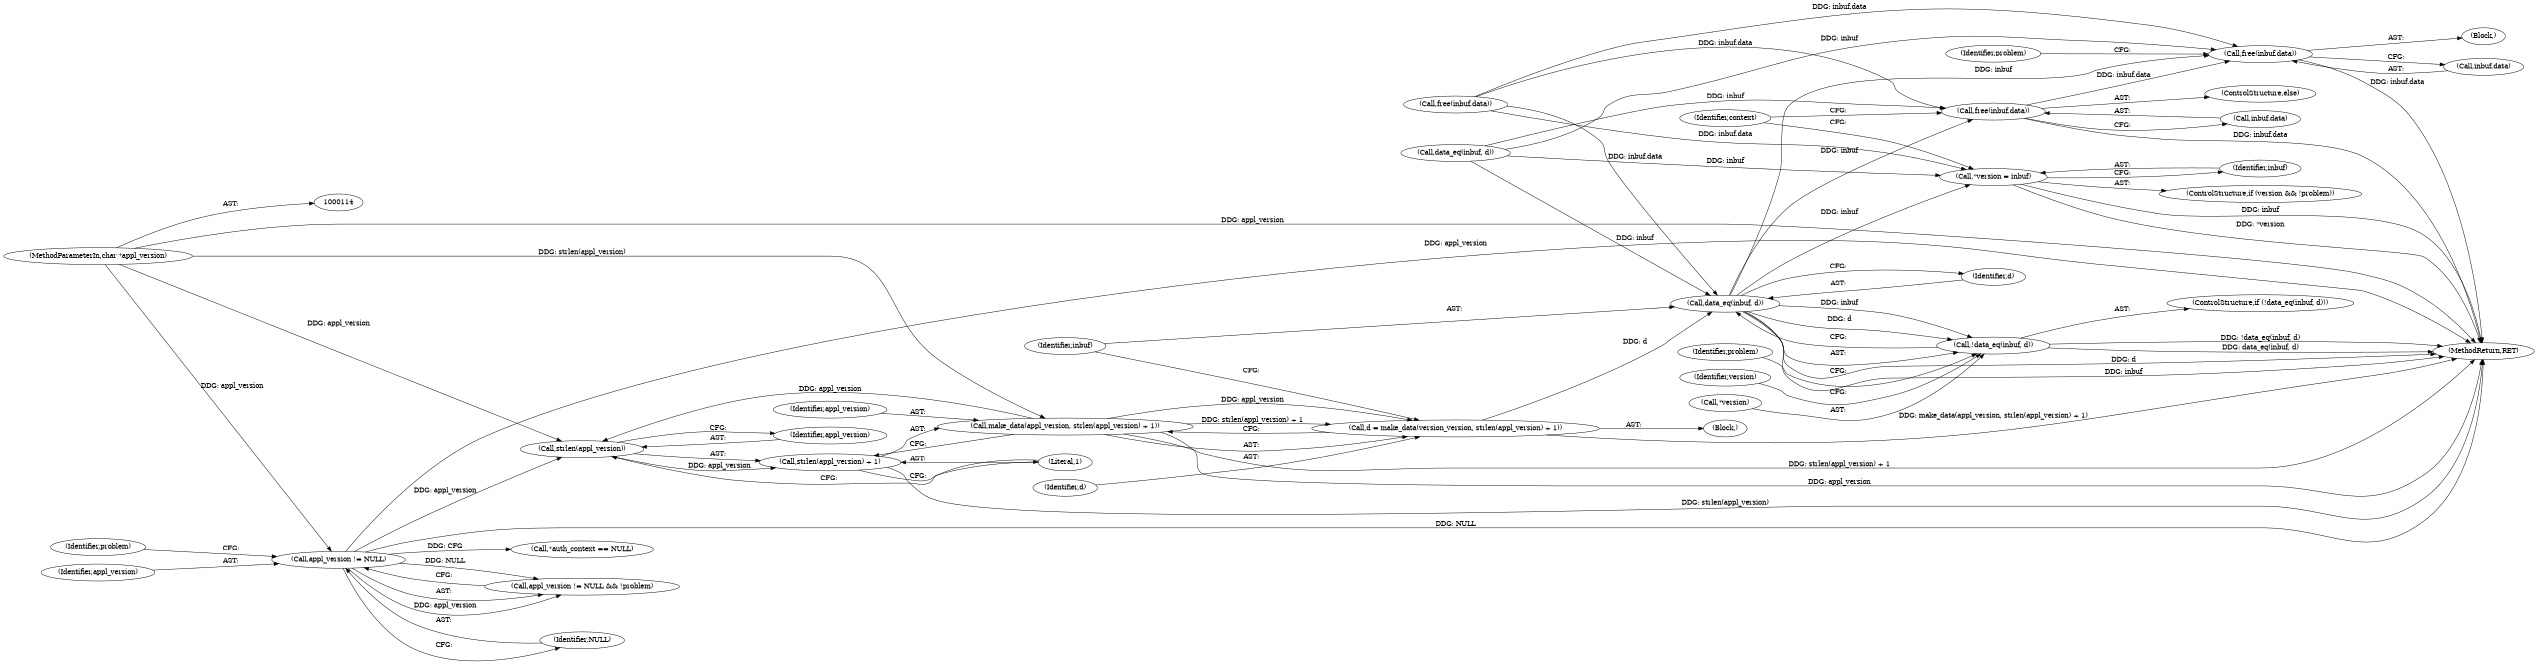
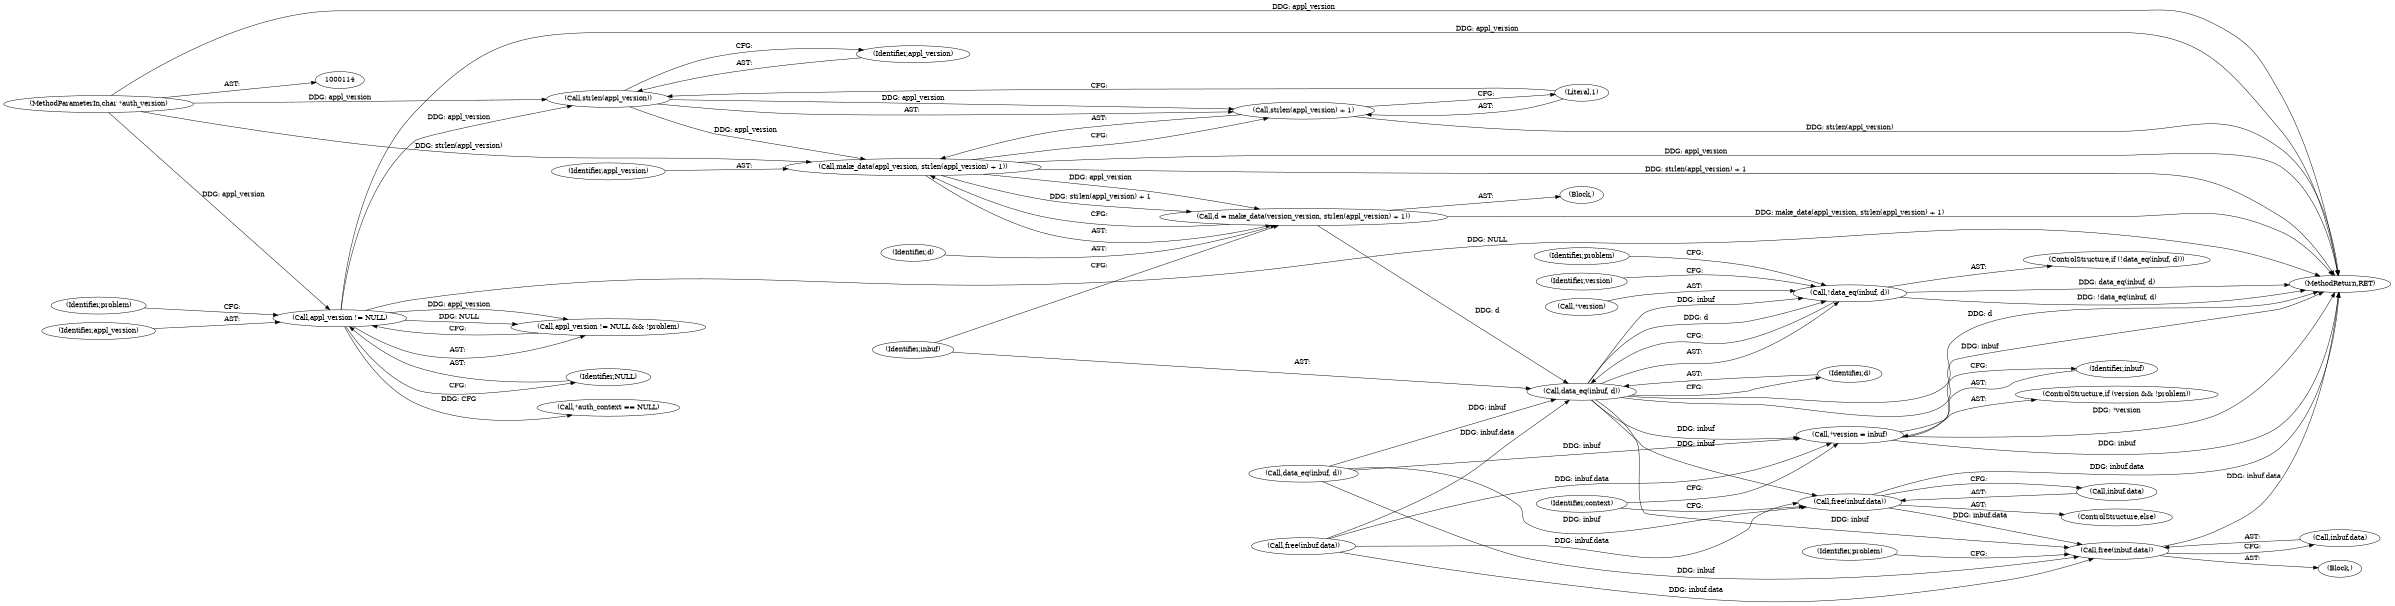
(98, 256) -> (99, 104)
(818, 393) -> (744, 139)
